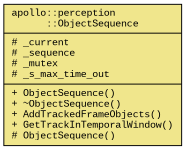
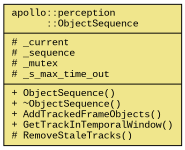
(64, 136) -> (73, 136)
